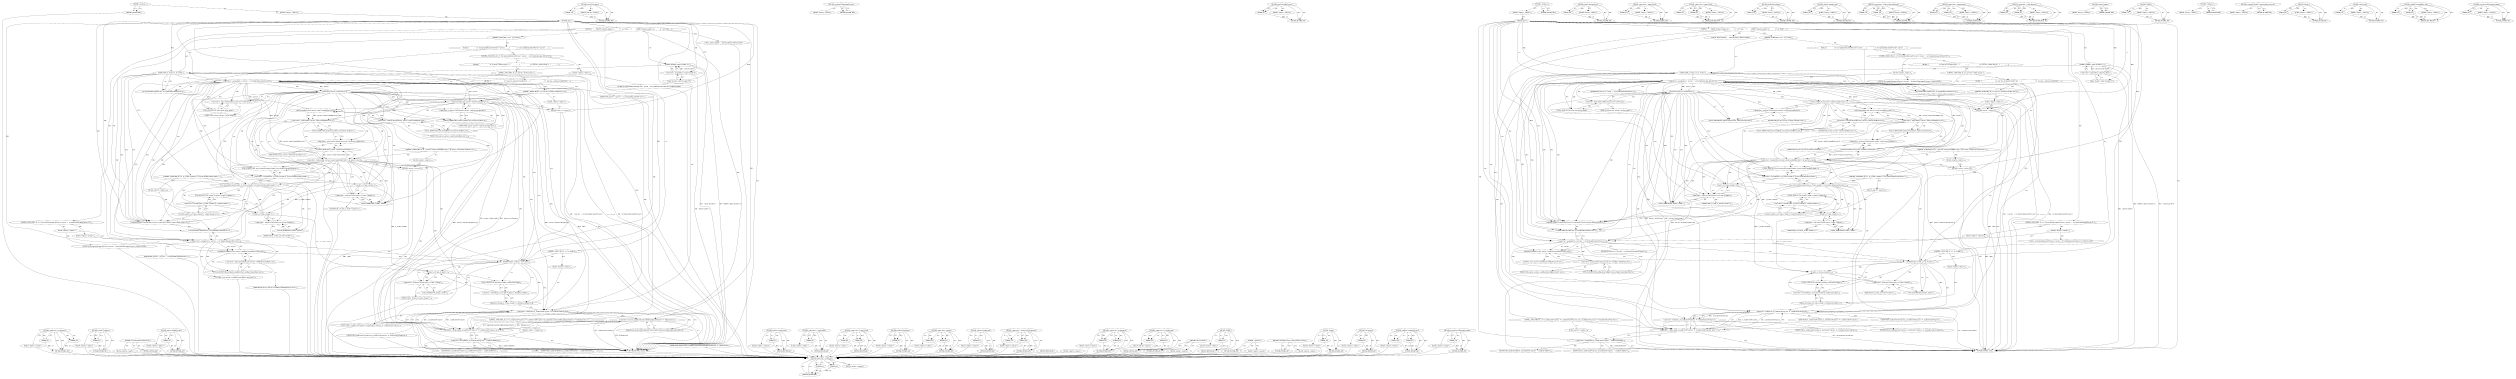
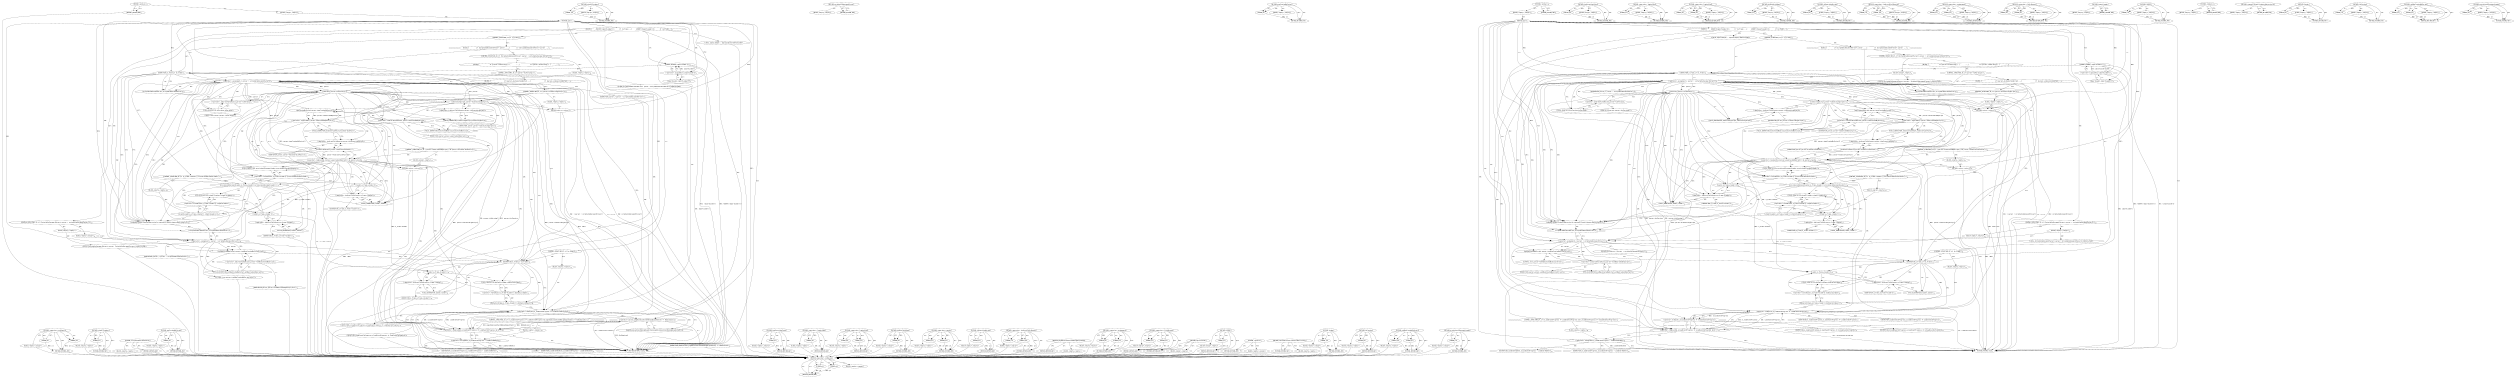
none -> (1069, 341)
